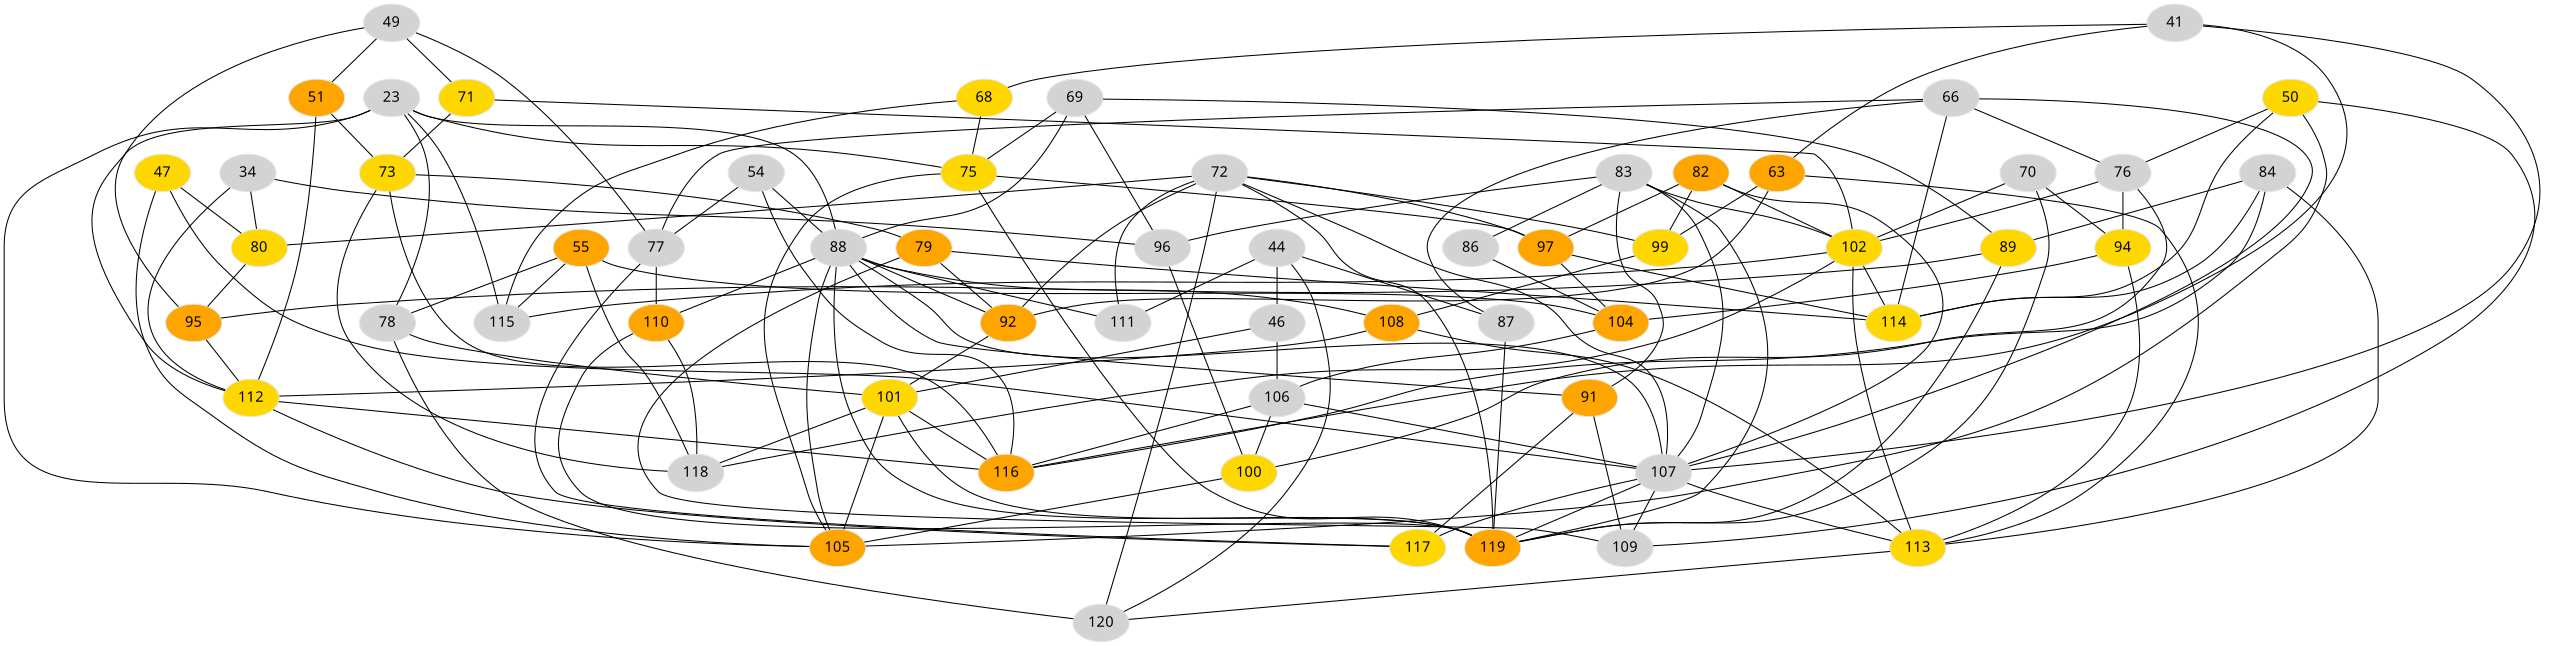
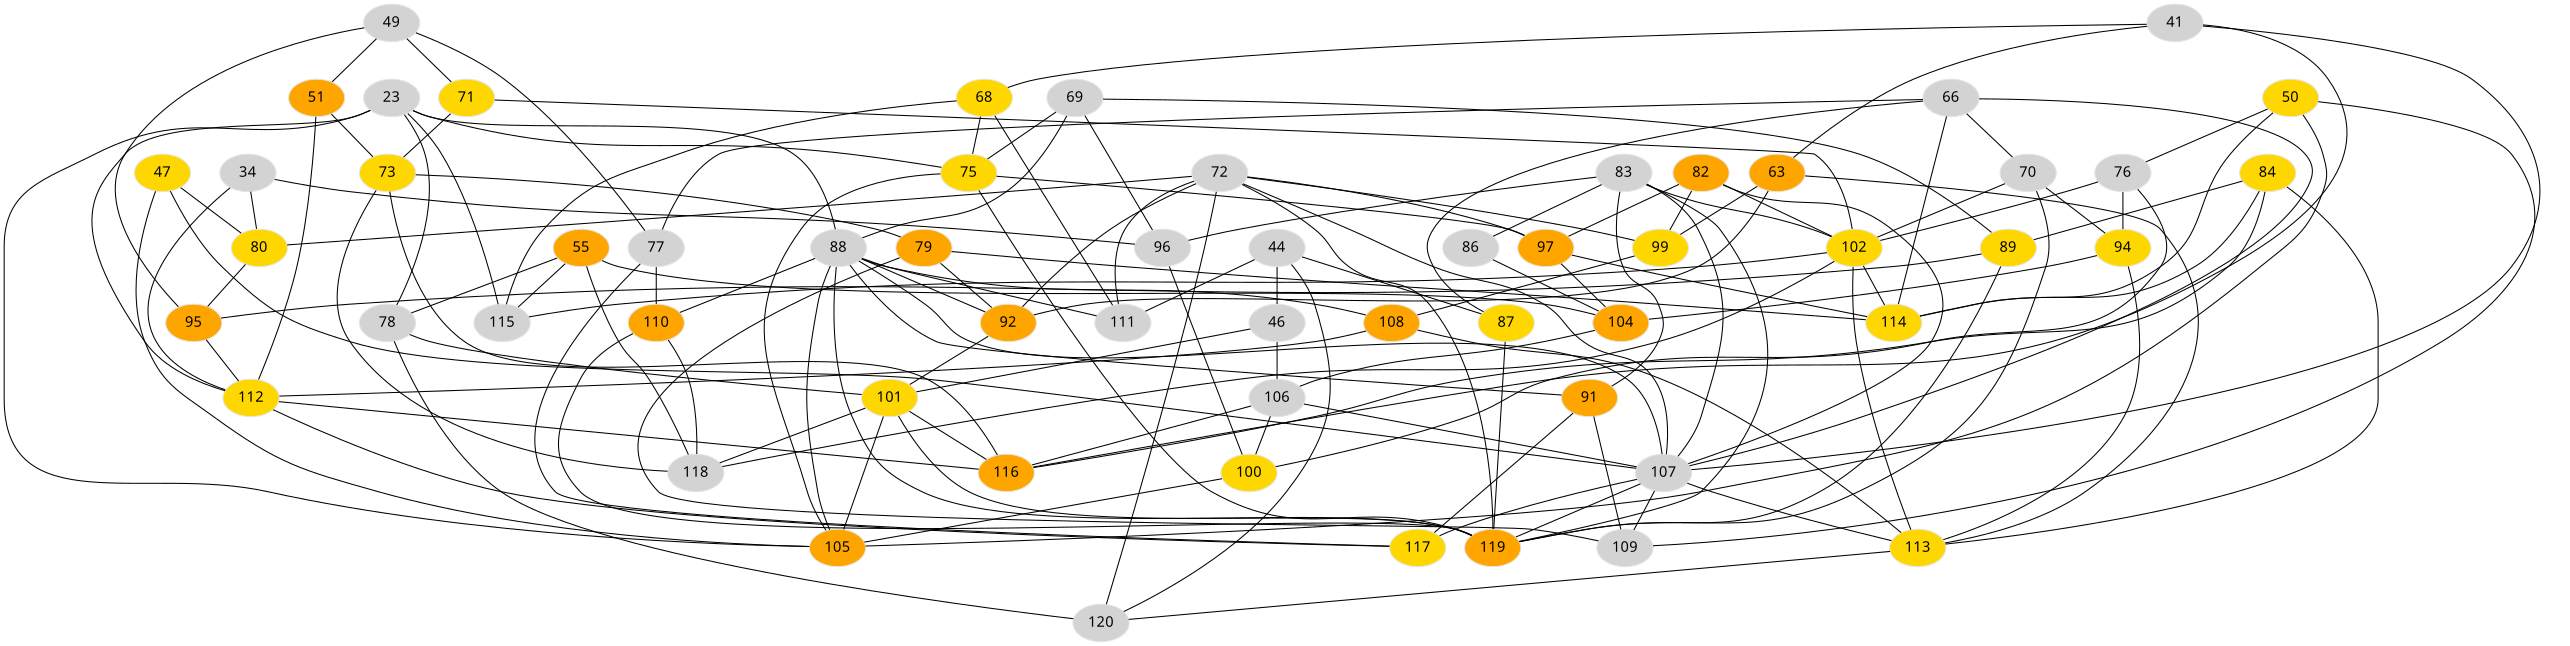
(2037, 135) -> (1990, 135)
(756, 173) -> none
(2268, 173) -> (2268, 173)
none -> (1054, 210)
(1506, 323) -> (1506, 323)
